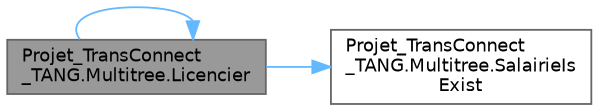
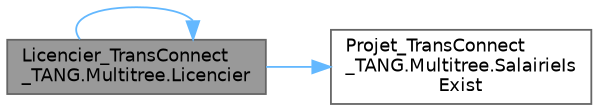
(137, 67) -> (137, 67)
